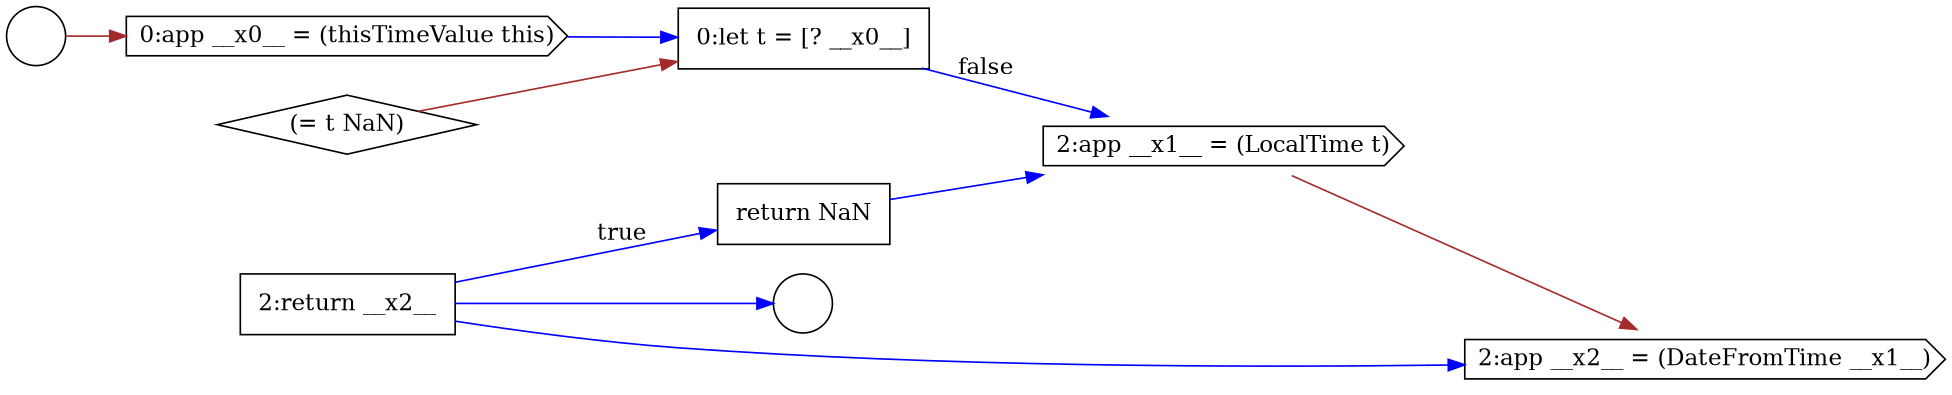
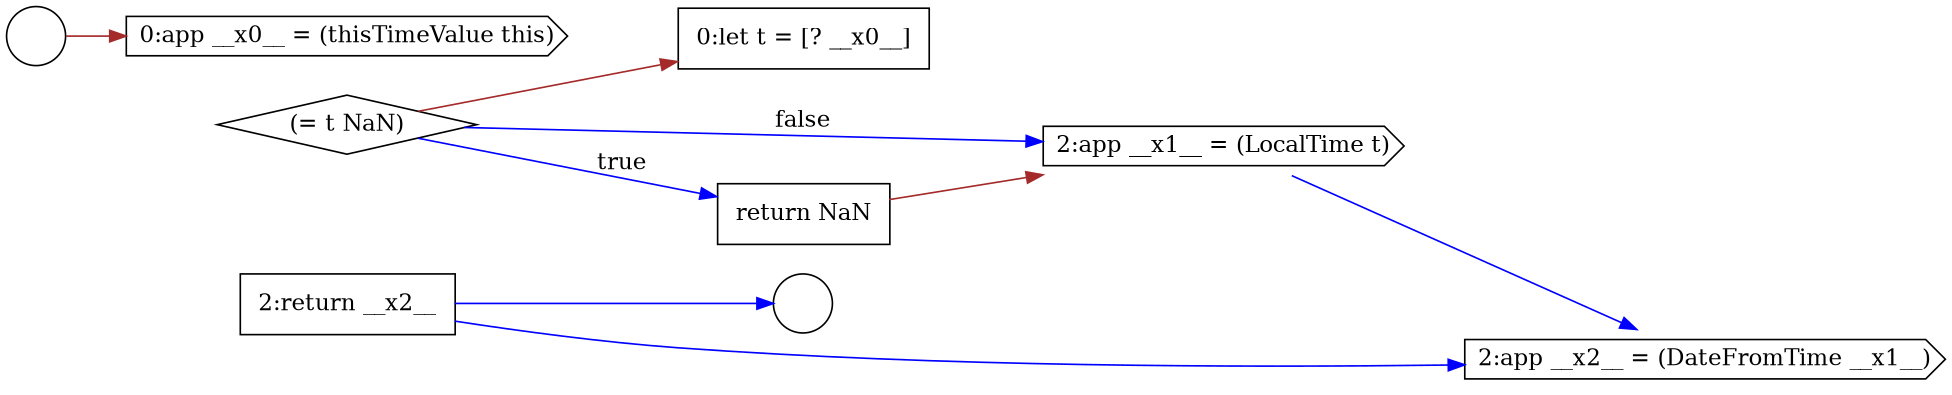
(614, 37) -> none
(1007, 90) -> (745, 134)
(958, 189) -> (958, 189)
(1457, 249) -> (1457, 249)
(577, 258) -> (559, 166)
